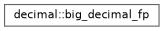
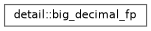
(82, 15) -> (76, 15)
